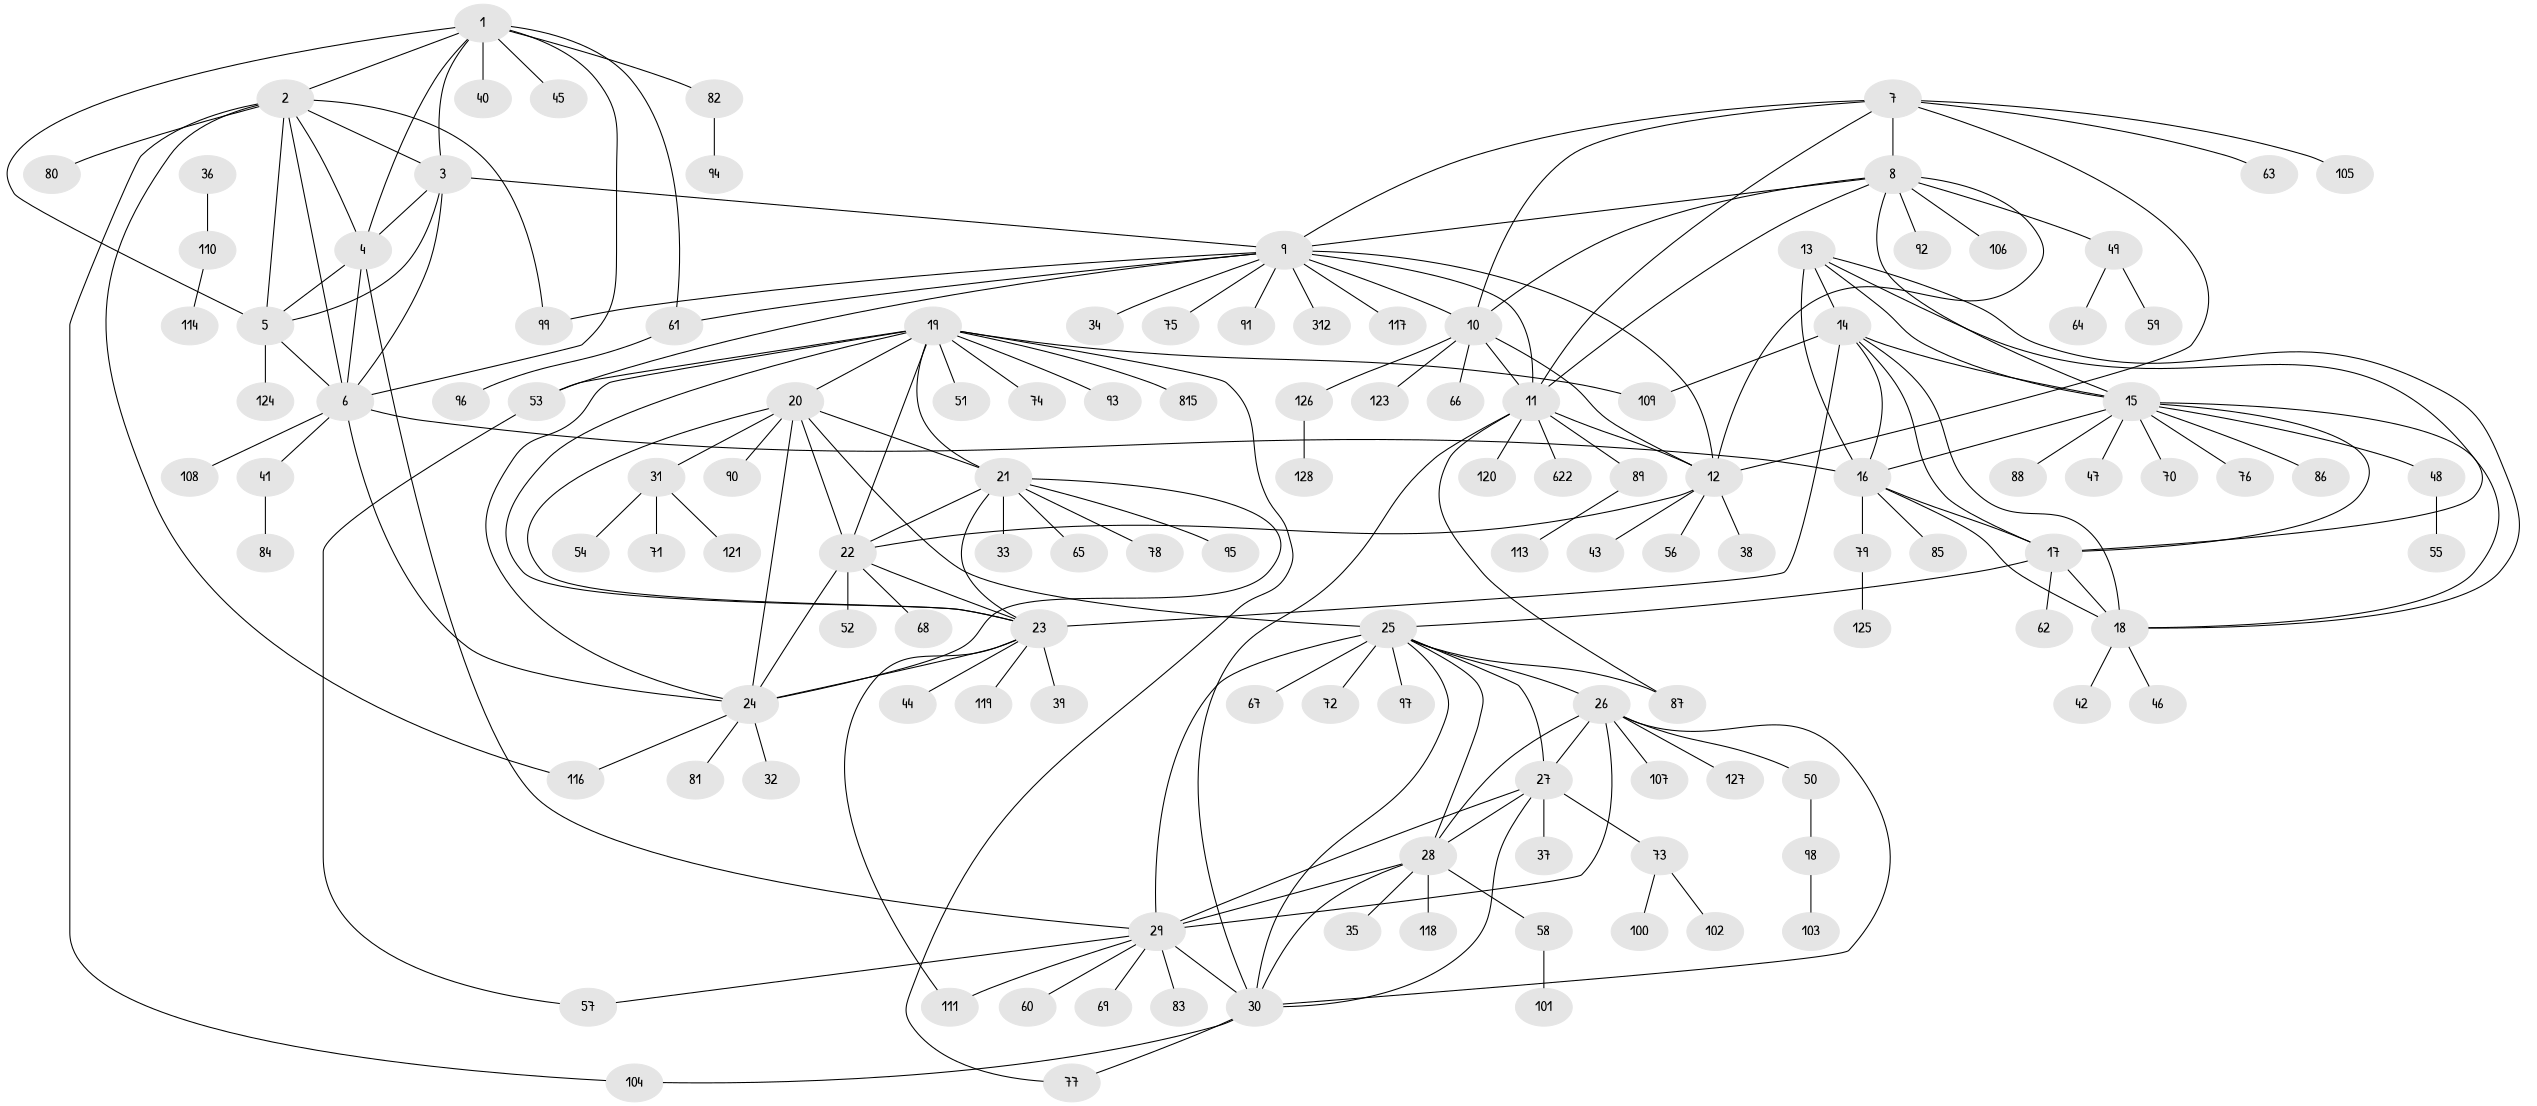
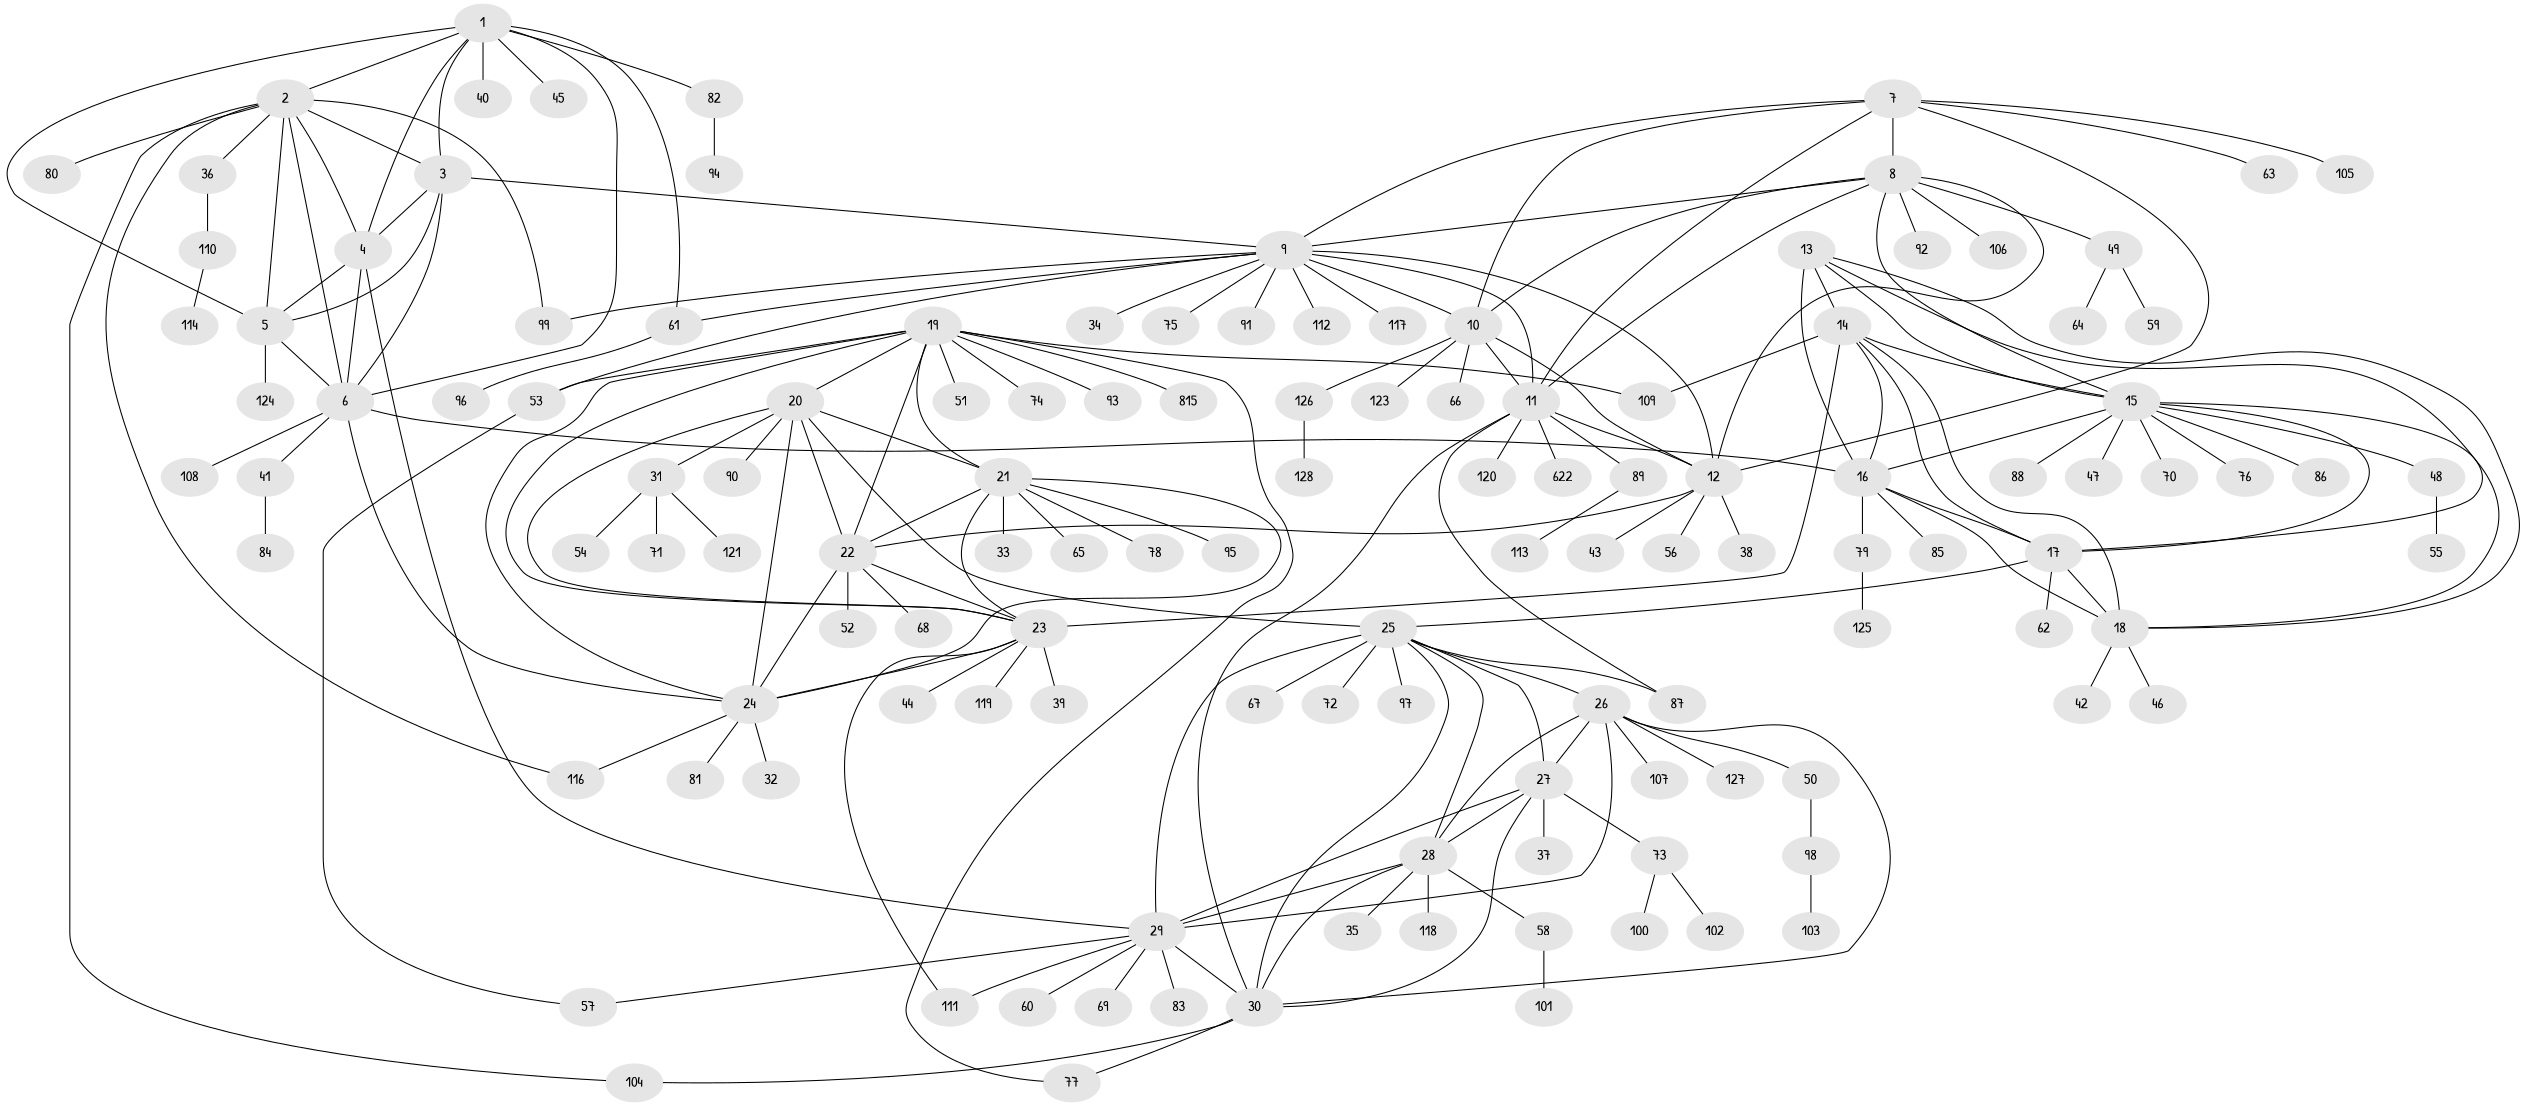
none -> (246, 137)
(1322, 326) -> (1322, 326)
